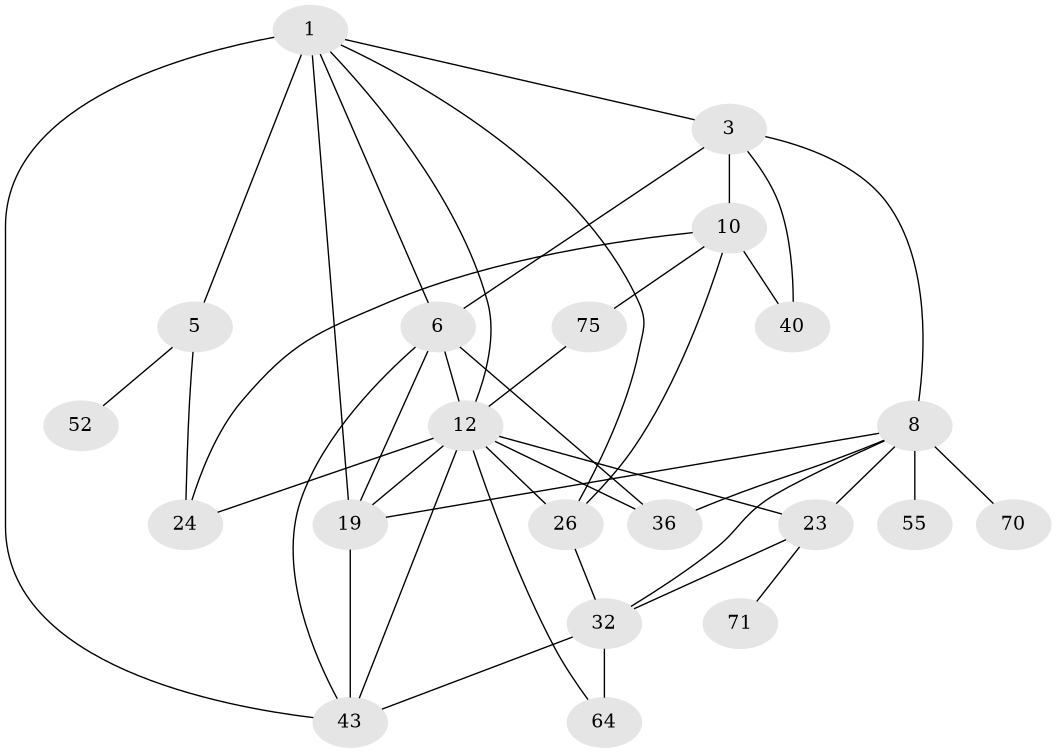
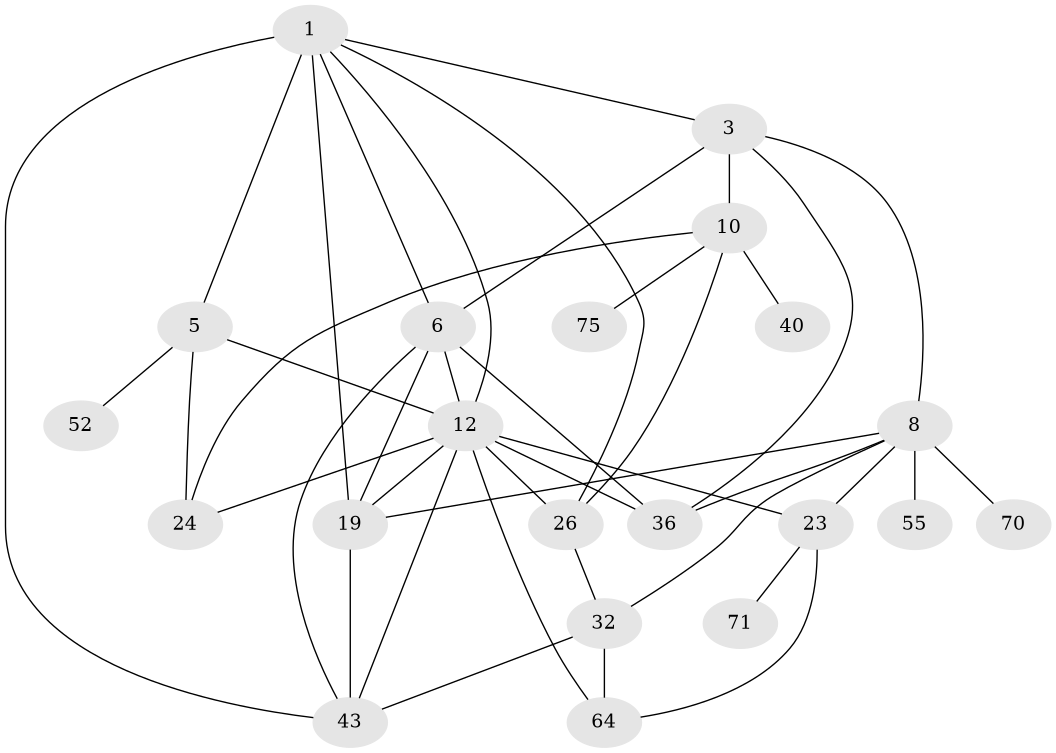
(784, 222) -> (845, 343)
(527, 376) -> (325, 375)
(710, 574) -> (767, 670)
